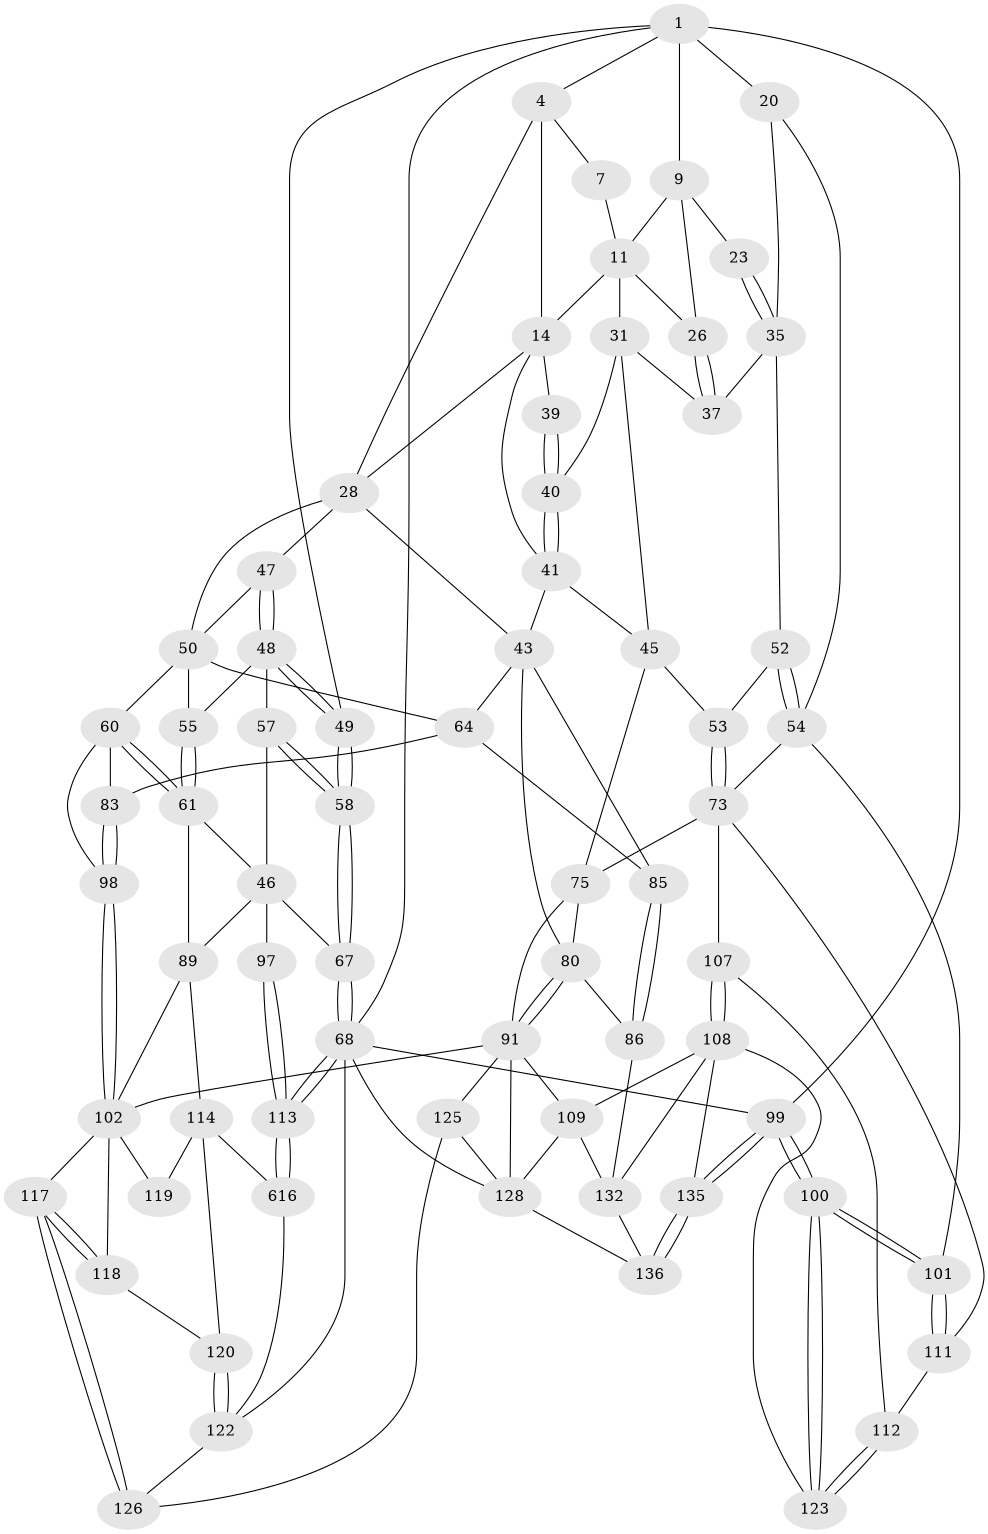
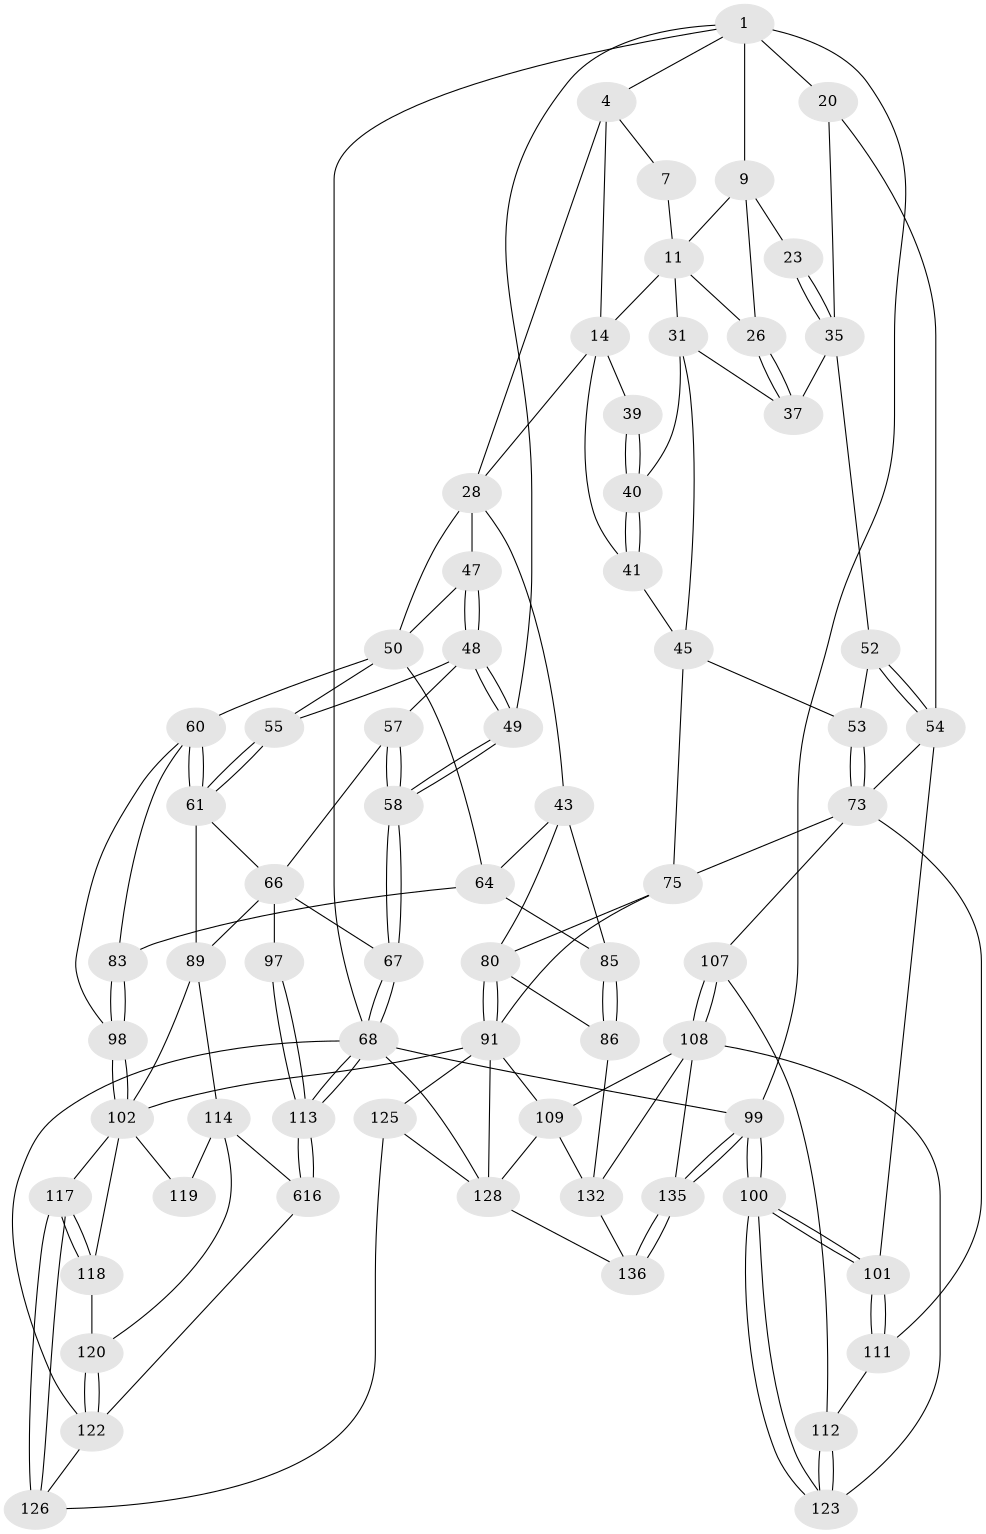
(538, 610) -> none
(267, 884) -> (274, 884)
